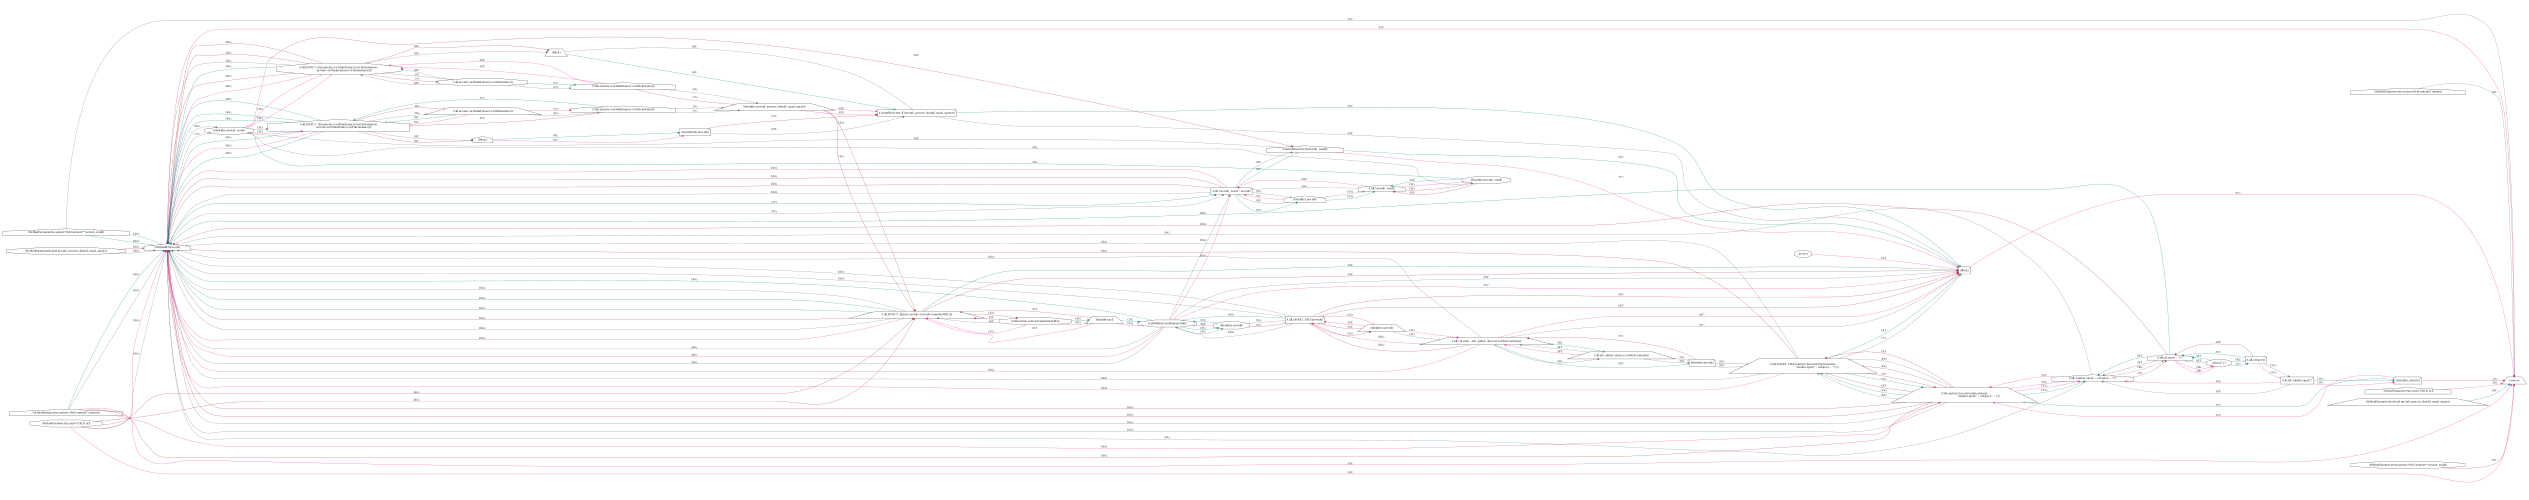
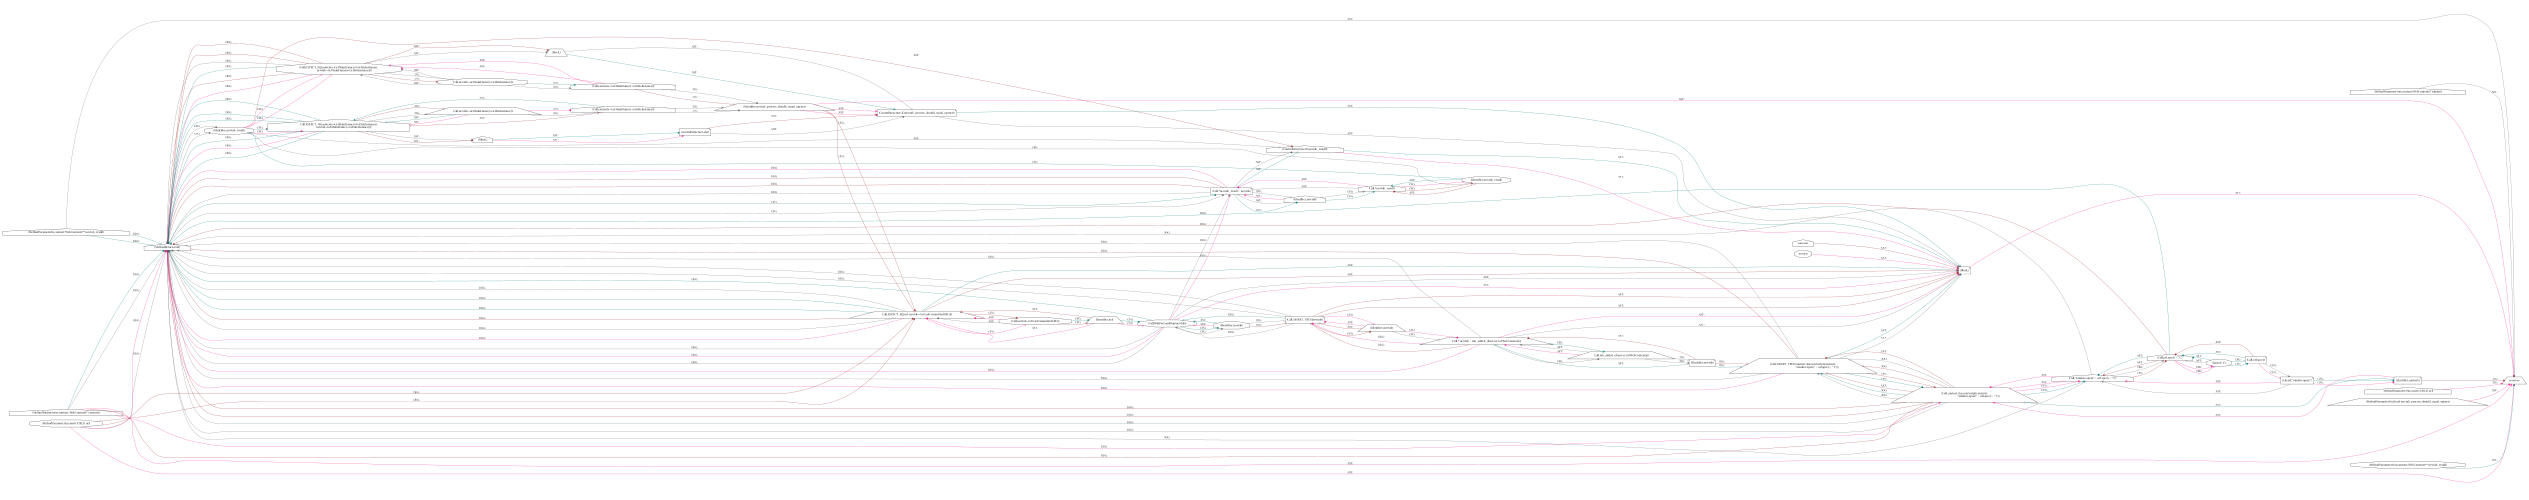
(1398, 29) -> (1769, 101)
none -> (1803, 243)
(66, 251) -> none
(2489, 396) -> (2489, 396)
(2500, 459) -> (2500, 459)
